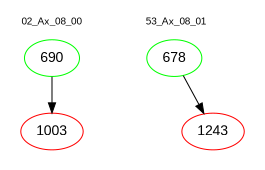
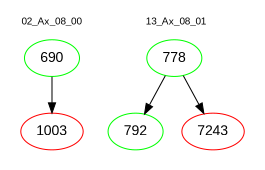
(176, 22) -> (176, 22)
(174, 58) -> (174, 58)
none -> (136, 132)
(213, 132) -> (213, 132)
